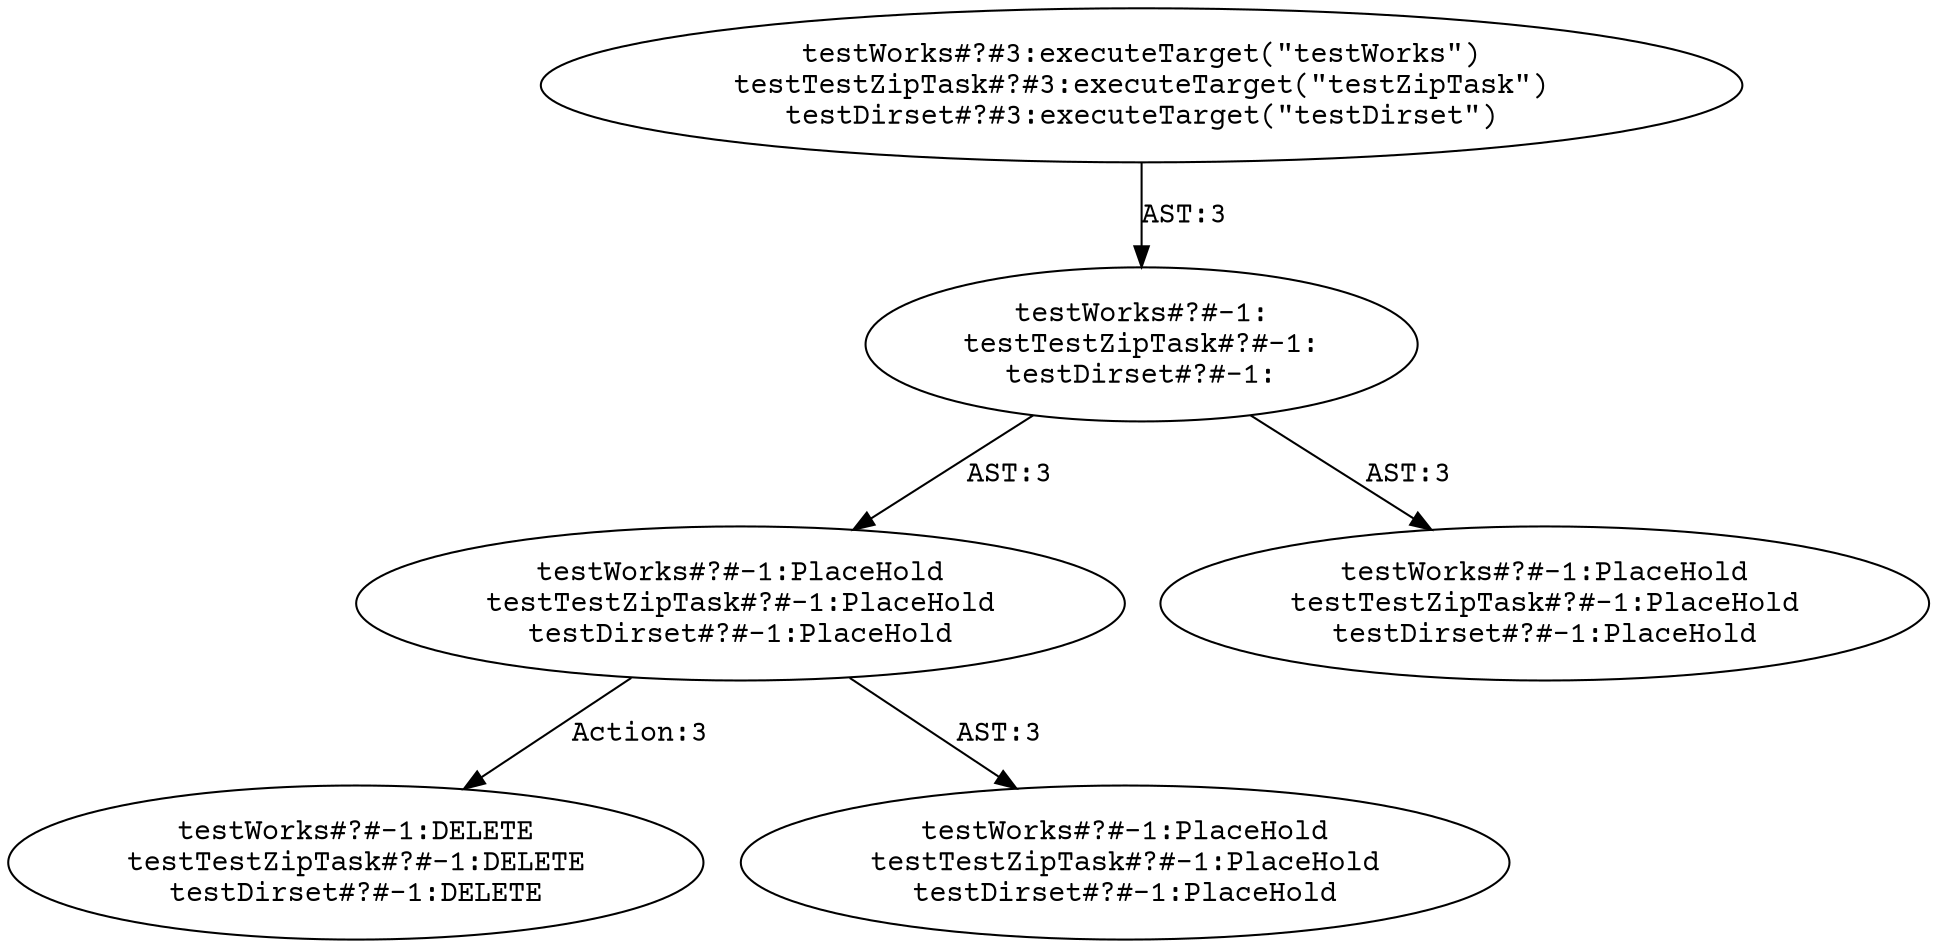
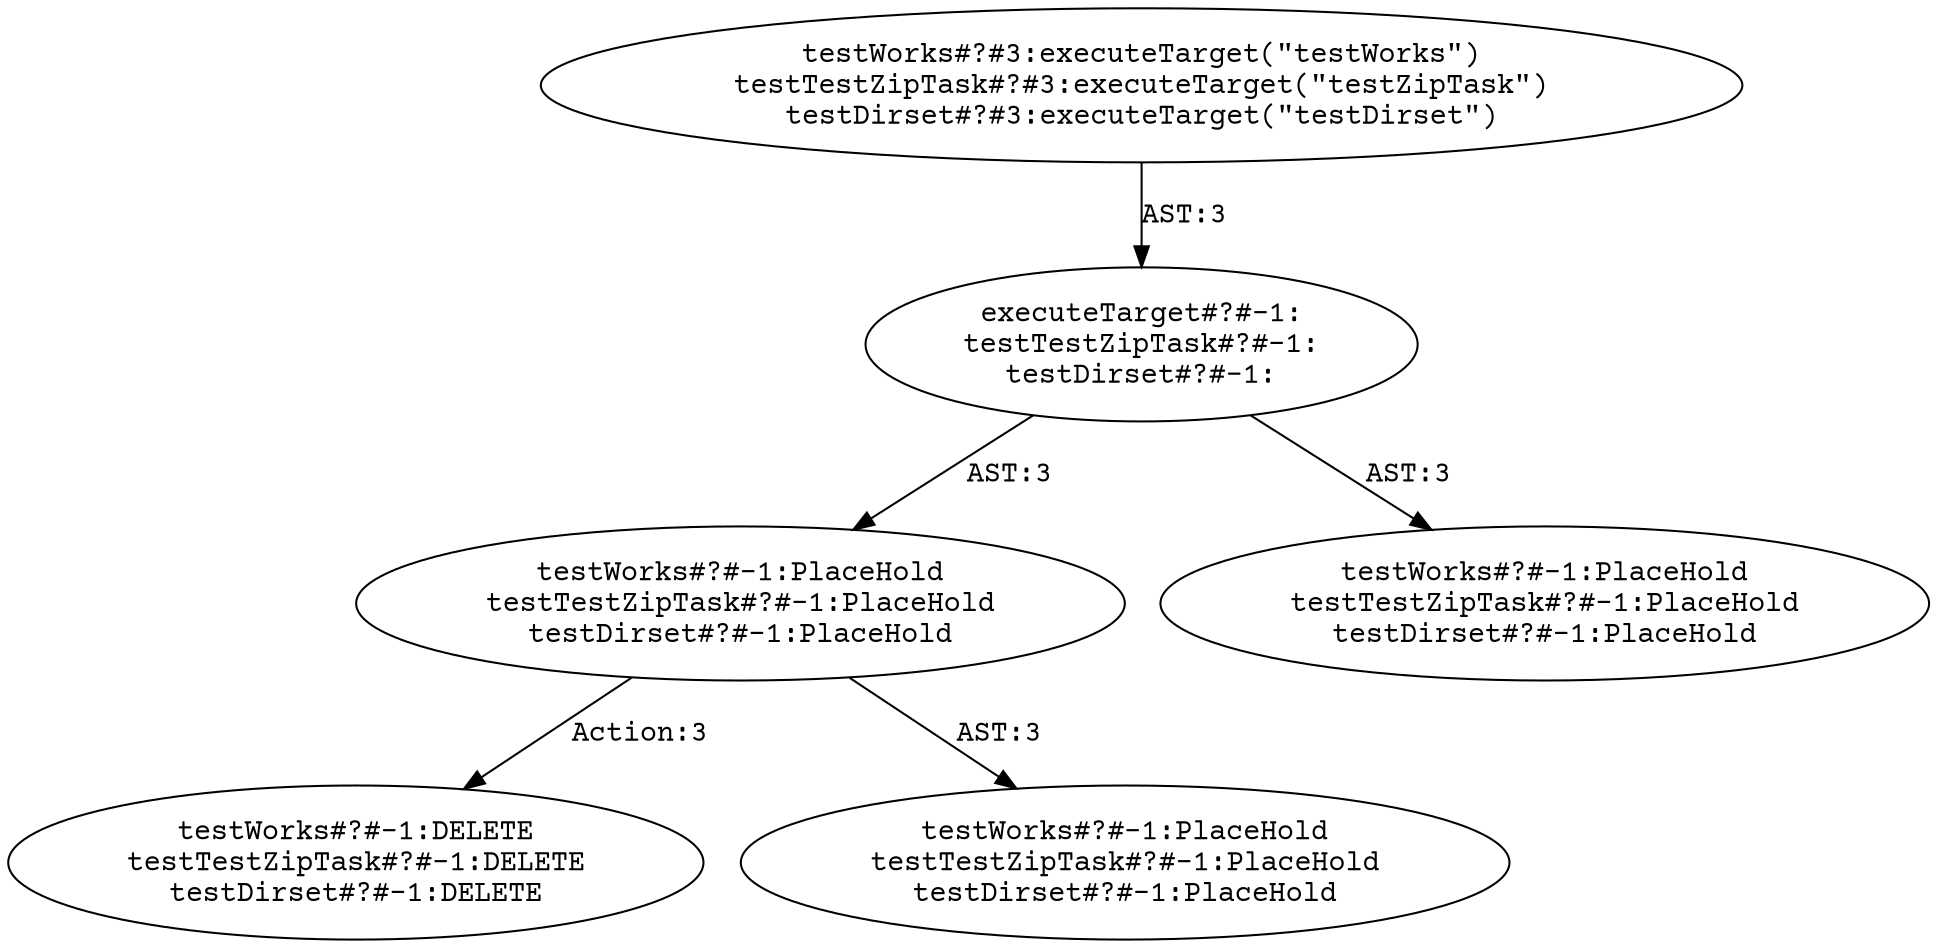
(1142, 344) -> (1142, 344)
